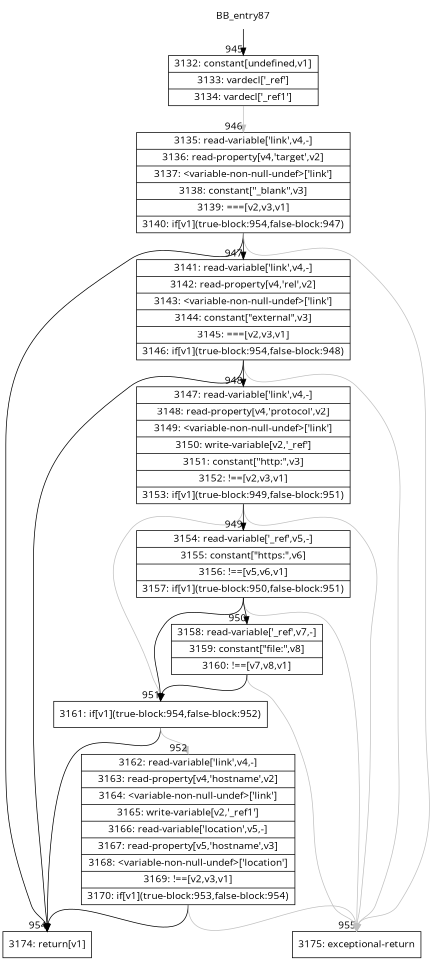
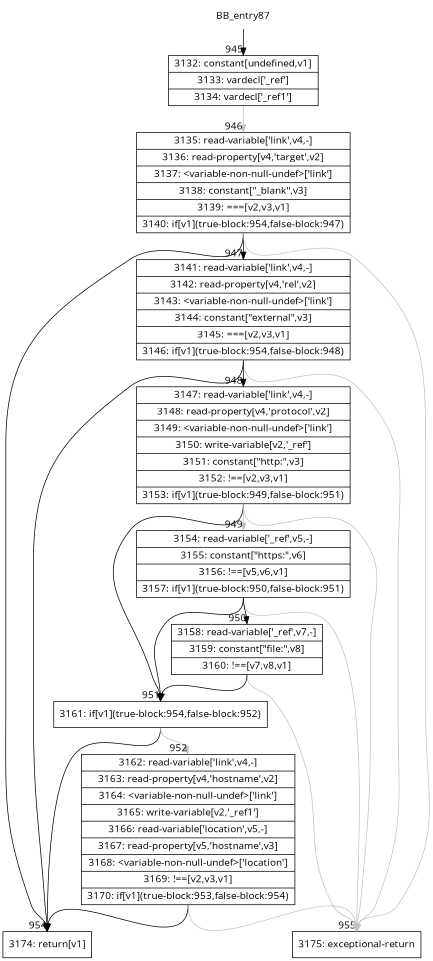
(243, 514) -> (243, 514)
(118, 550) -> (118, 550)
